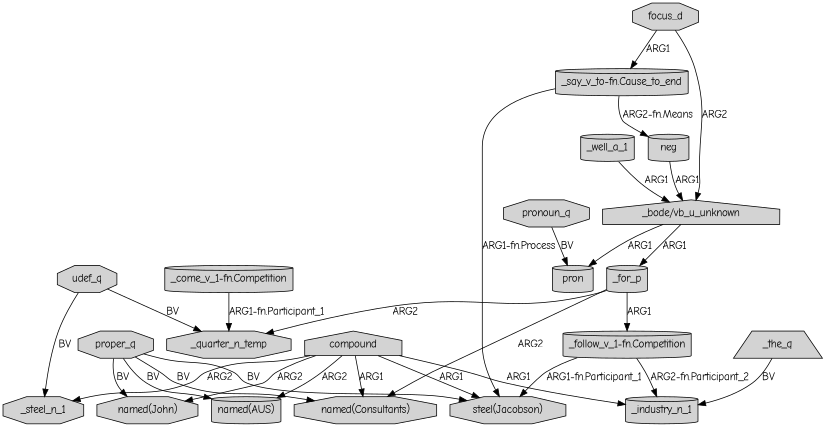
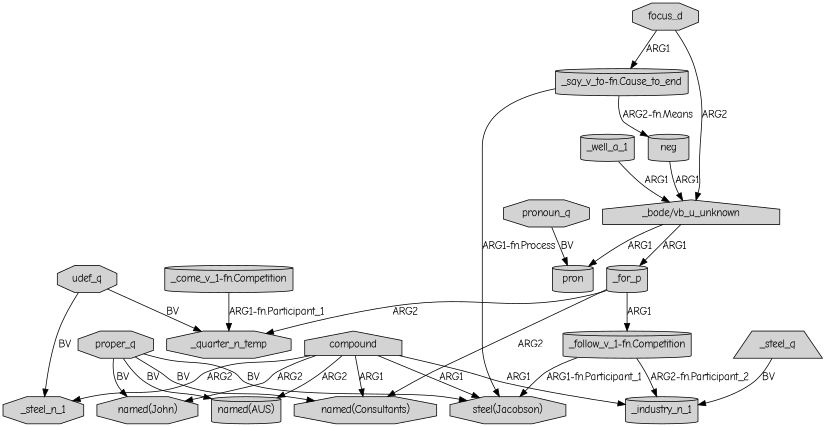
(778, 345) -> (778, 345)
